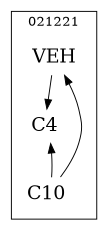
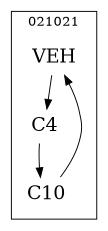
(54, 22) -> (54, 22)
(52, 165) -> (39, 156)
